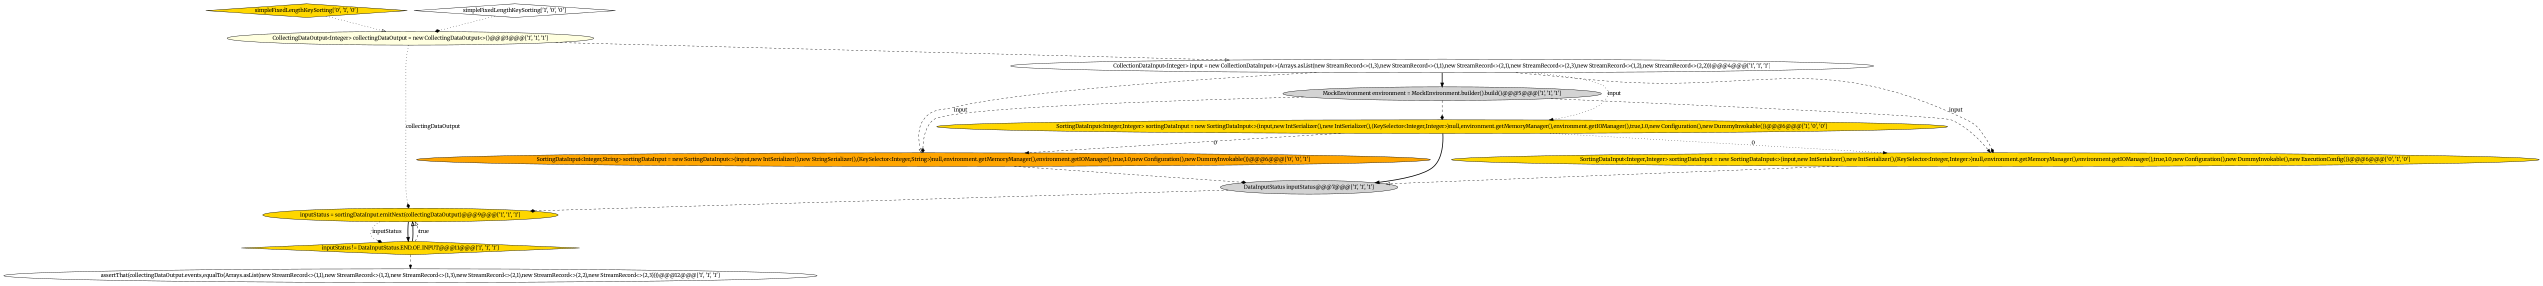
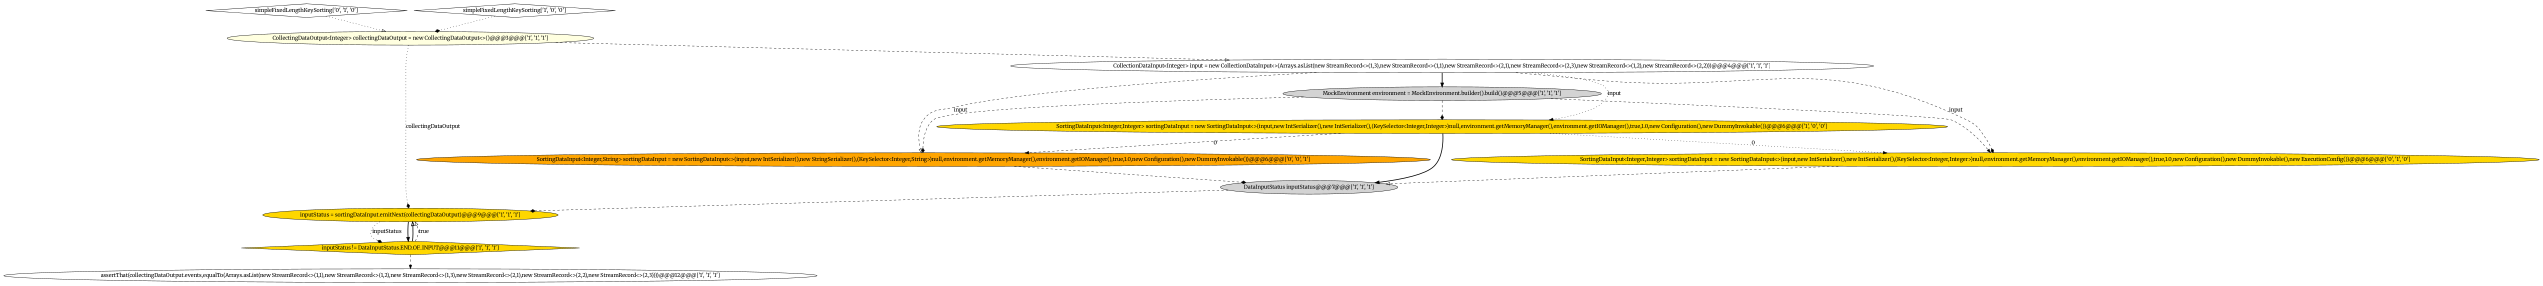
(307, 11) -> (307, 11)
